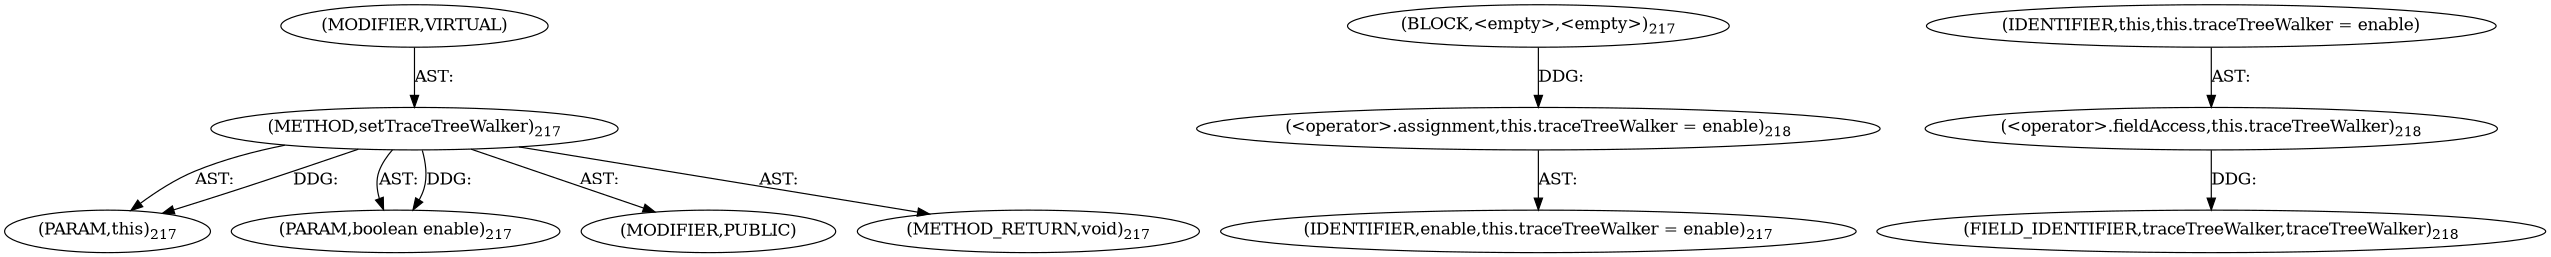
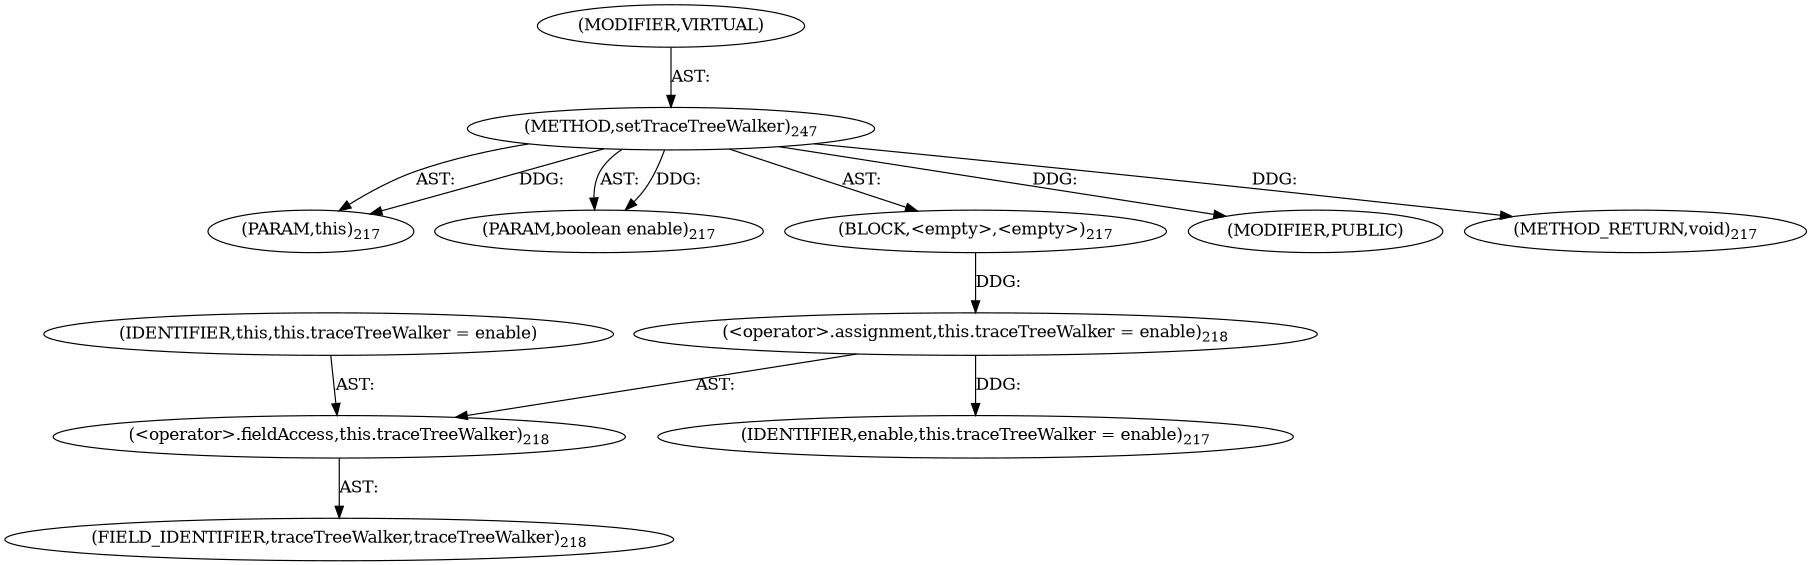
(548, 127) -> (804, 127)
none -> (818, 178)
(602, 180) -> (1058, 180)
(782, 180) -> (1277, 180)
(1561, 180) -> (1001, 385)
(2237, 180) -> (362, 488)
none -> (662, 385)
